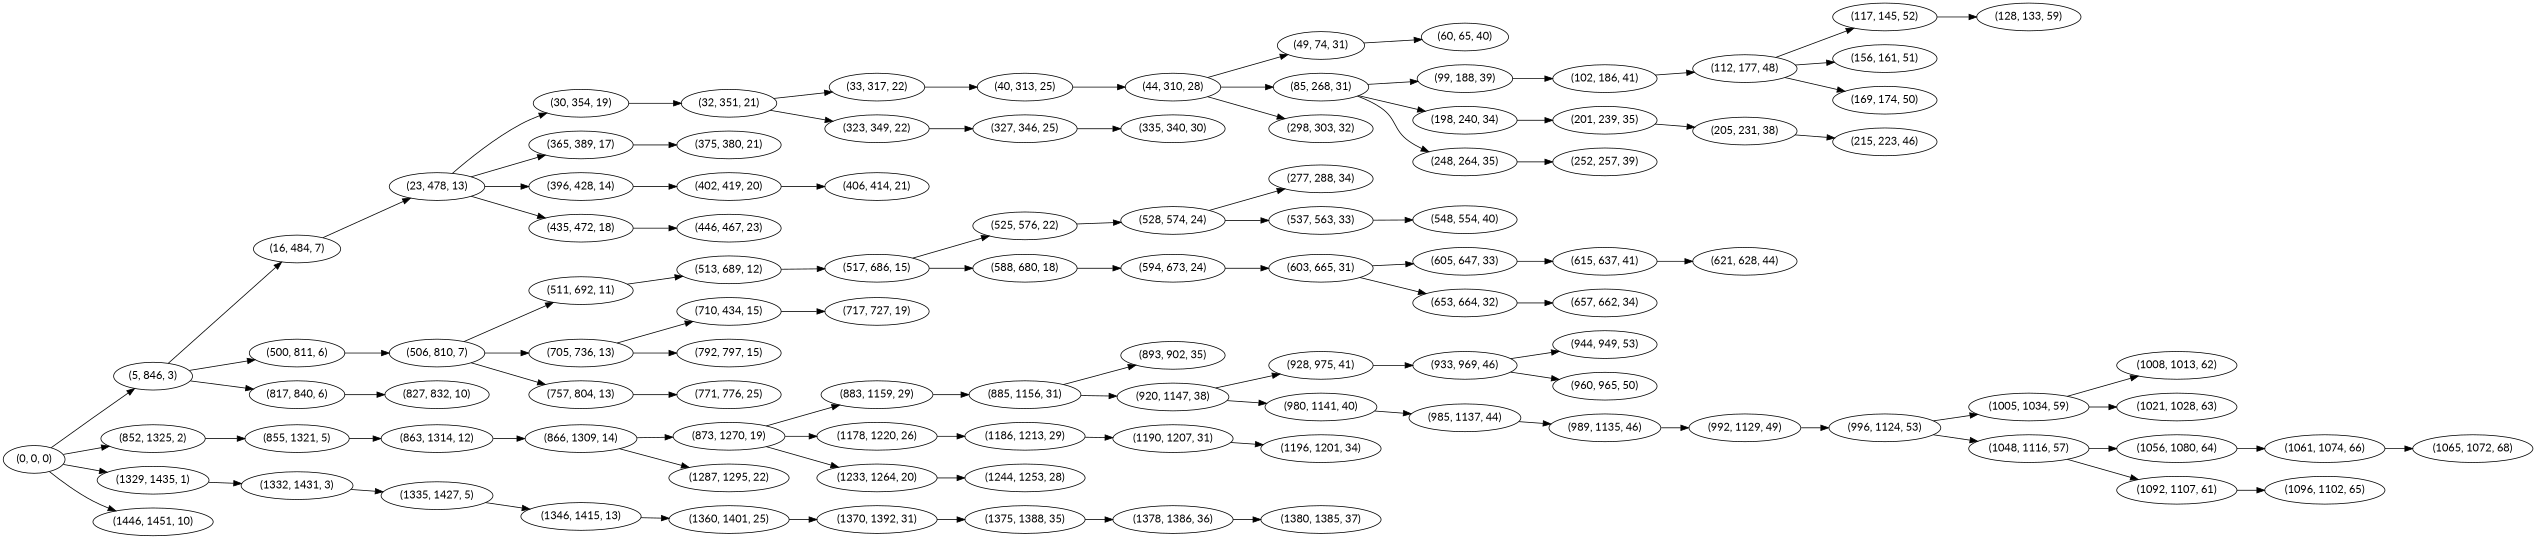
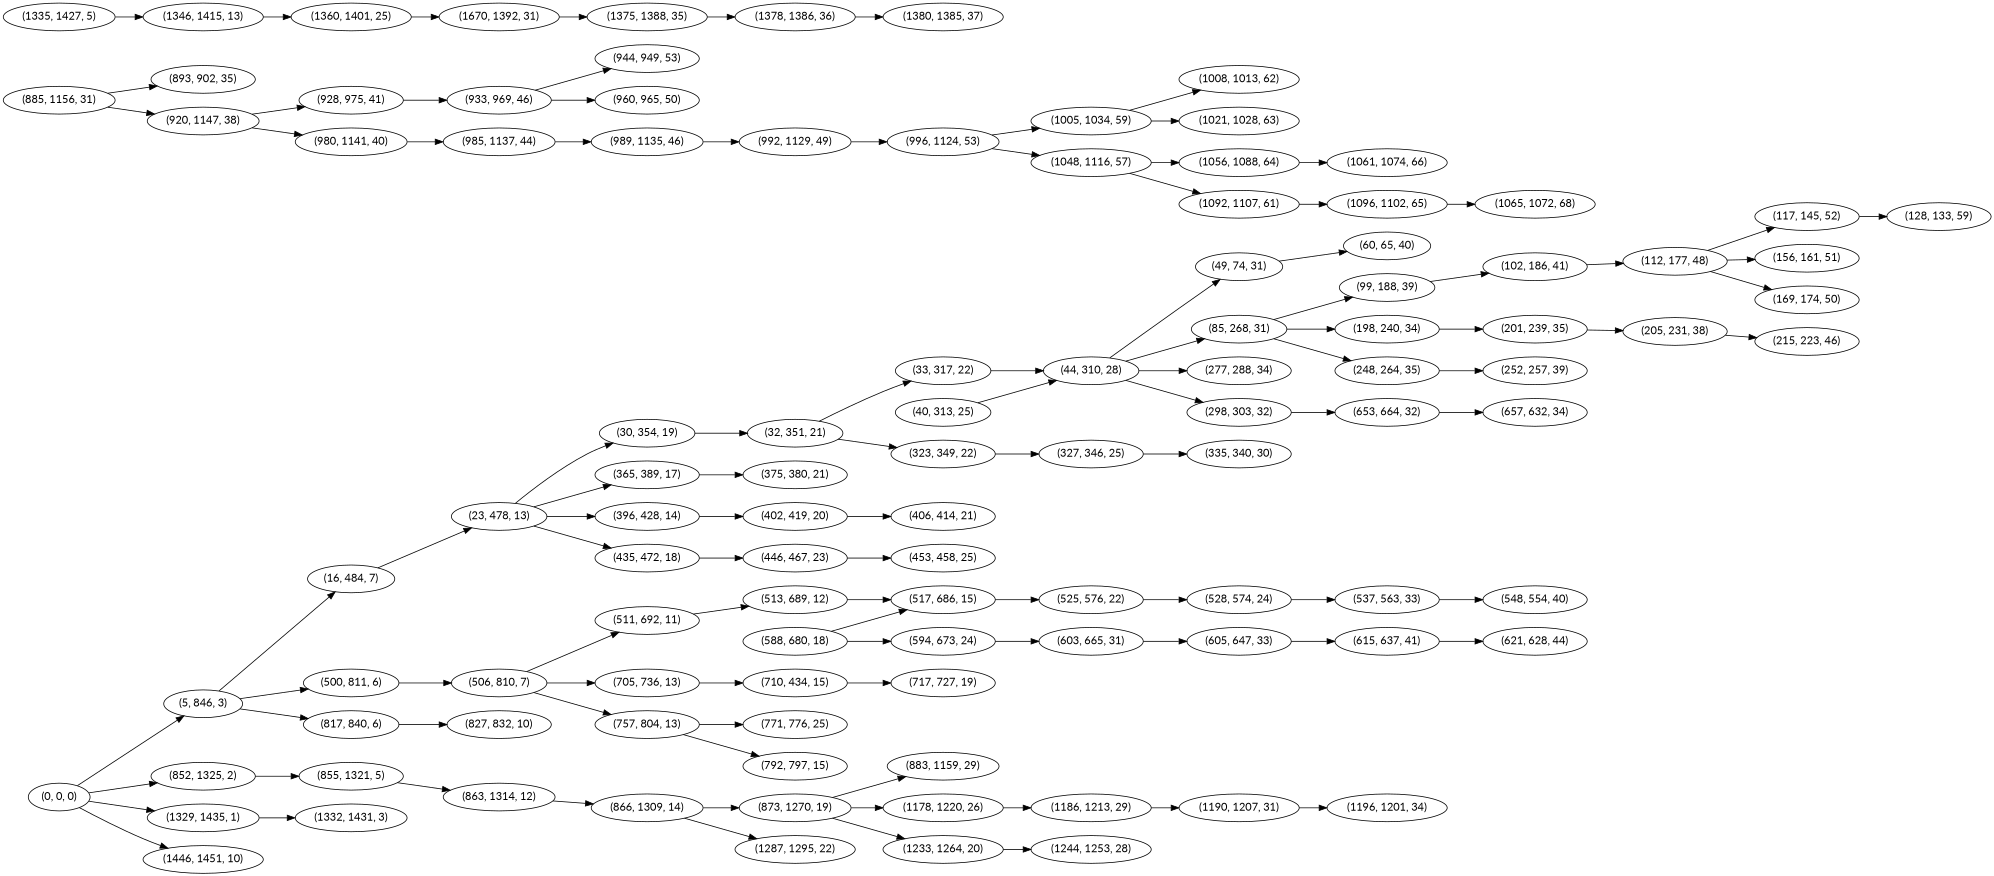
(947, 87) -> (1013, 371)
(1243, 201) -> (1159, 371)
(947, 268) -> (865, 622)
(1389, 285) -> (1309, 412)
(1605, 303) -> (1535, 412)
(651, 353) -> (717, 744)
(947, 395) -> none
(2177, 449) -> (1239, 163)
(2395, 449) -> (1457, 204)
(363, 490) -> none
(877, 520) -> (499, 17)
none -> (943, 558)
